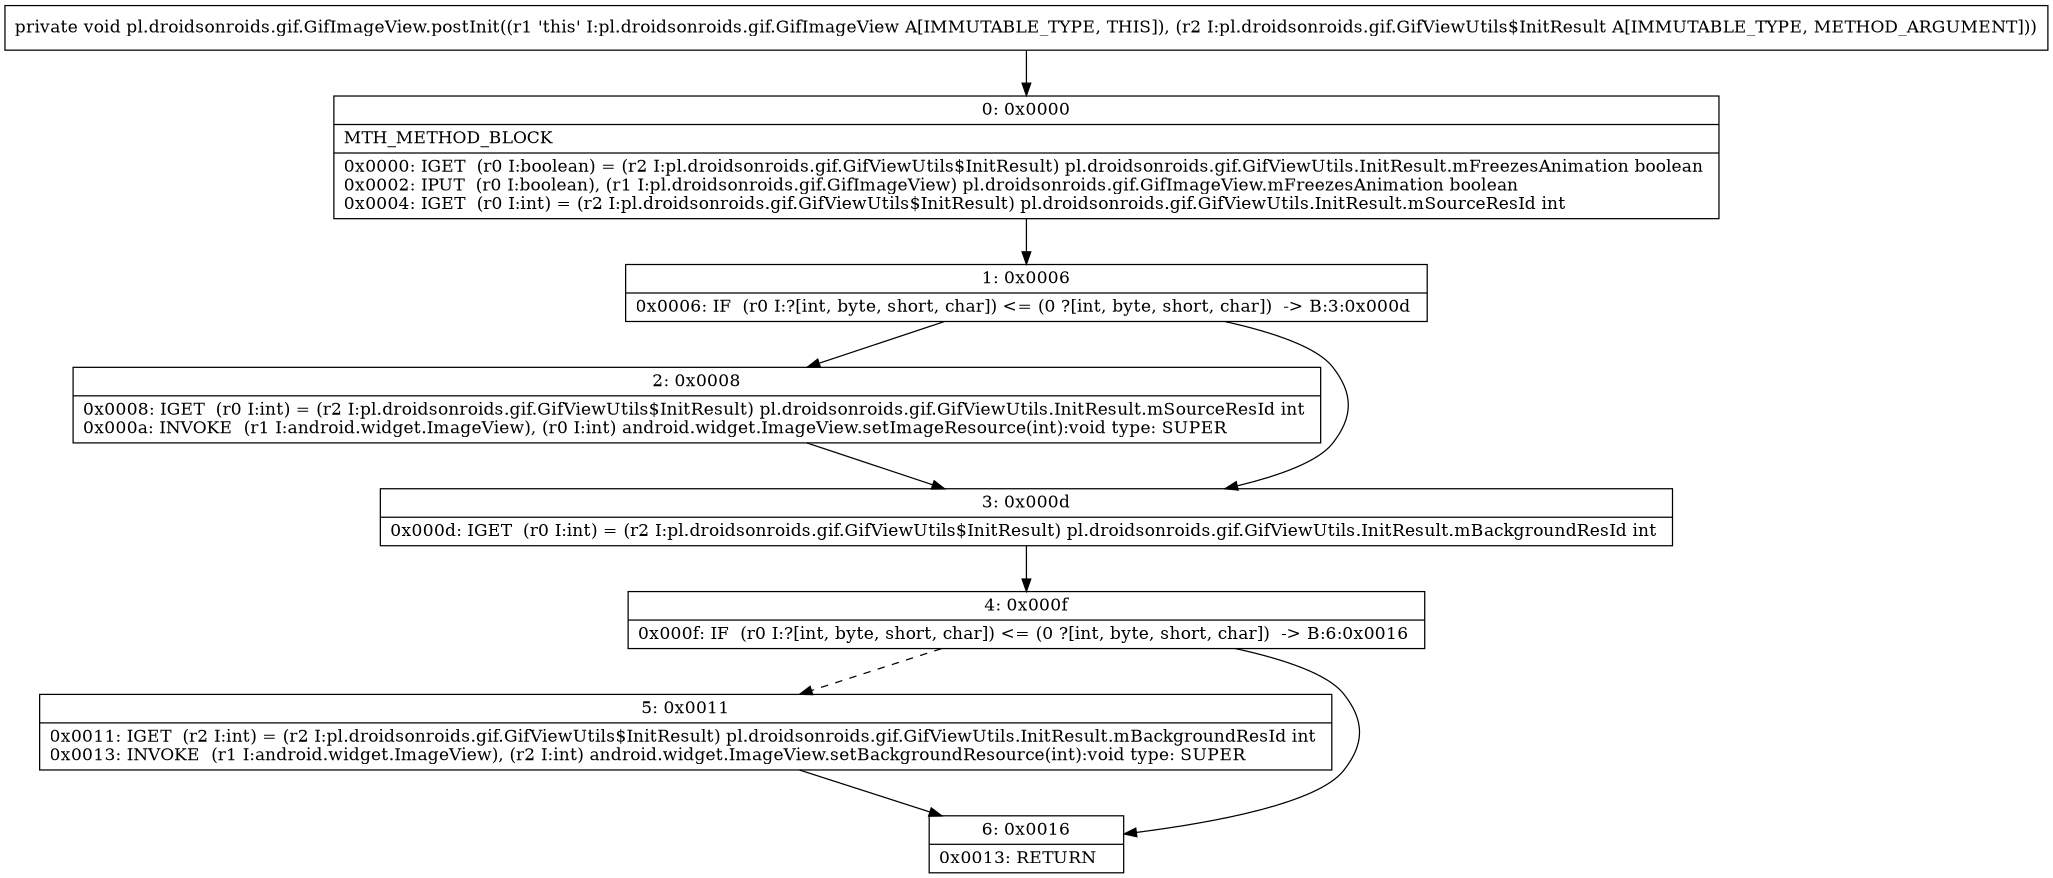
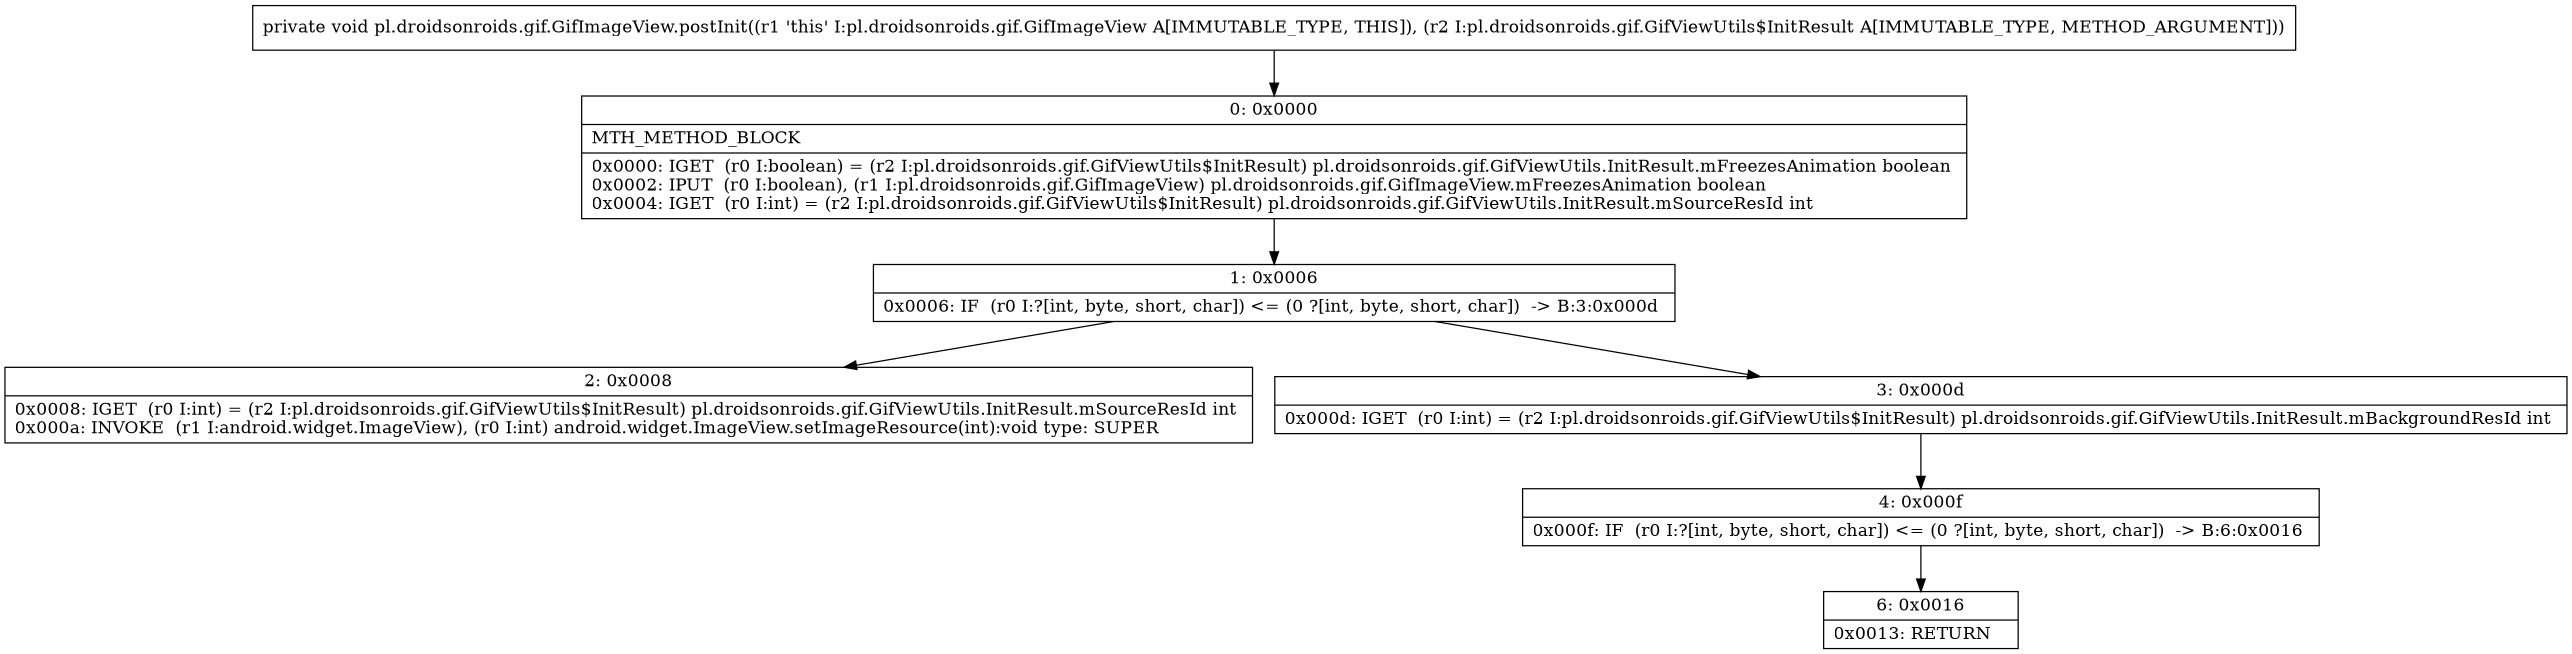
(870, 464) -> none
(686, 732) -> none
